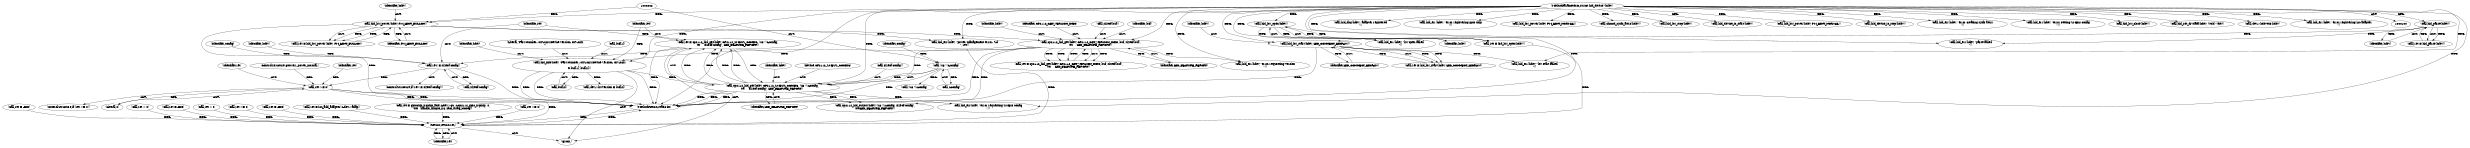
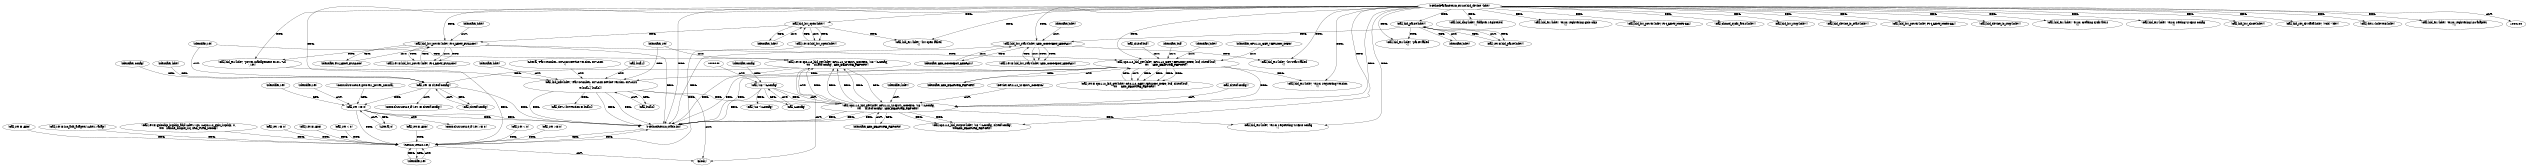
(533, 14) -> (634, 34)
(1676, 14) -> (1789, 14)
(2402, 14) -> (1445, 14)
